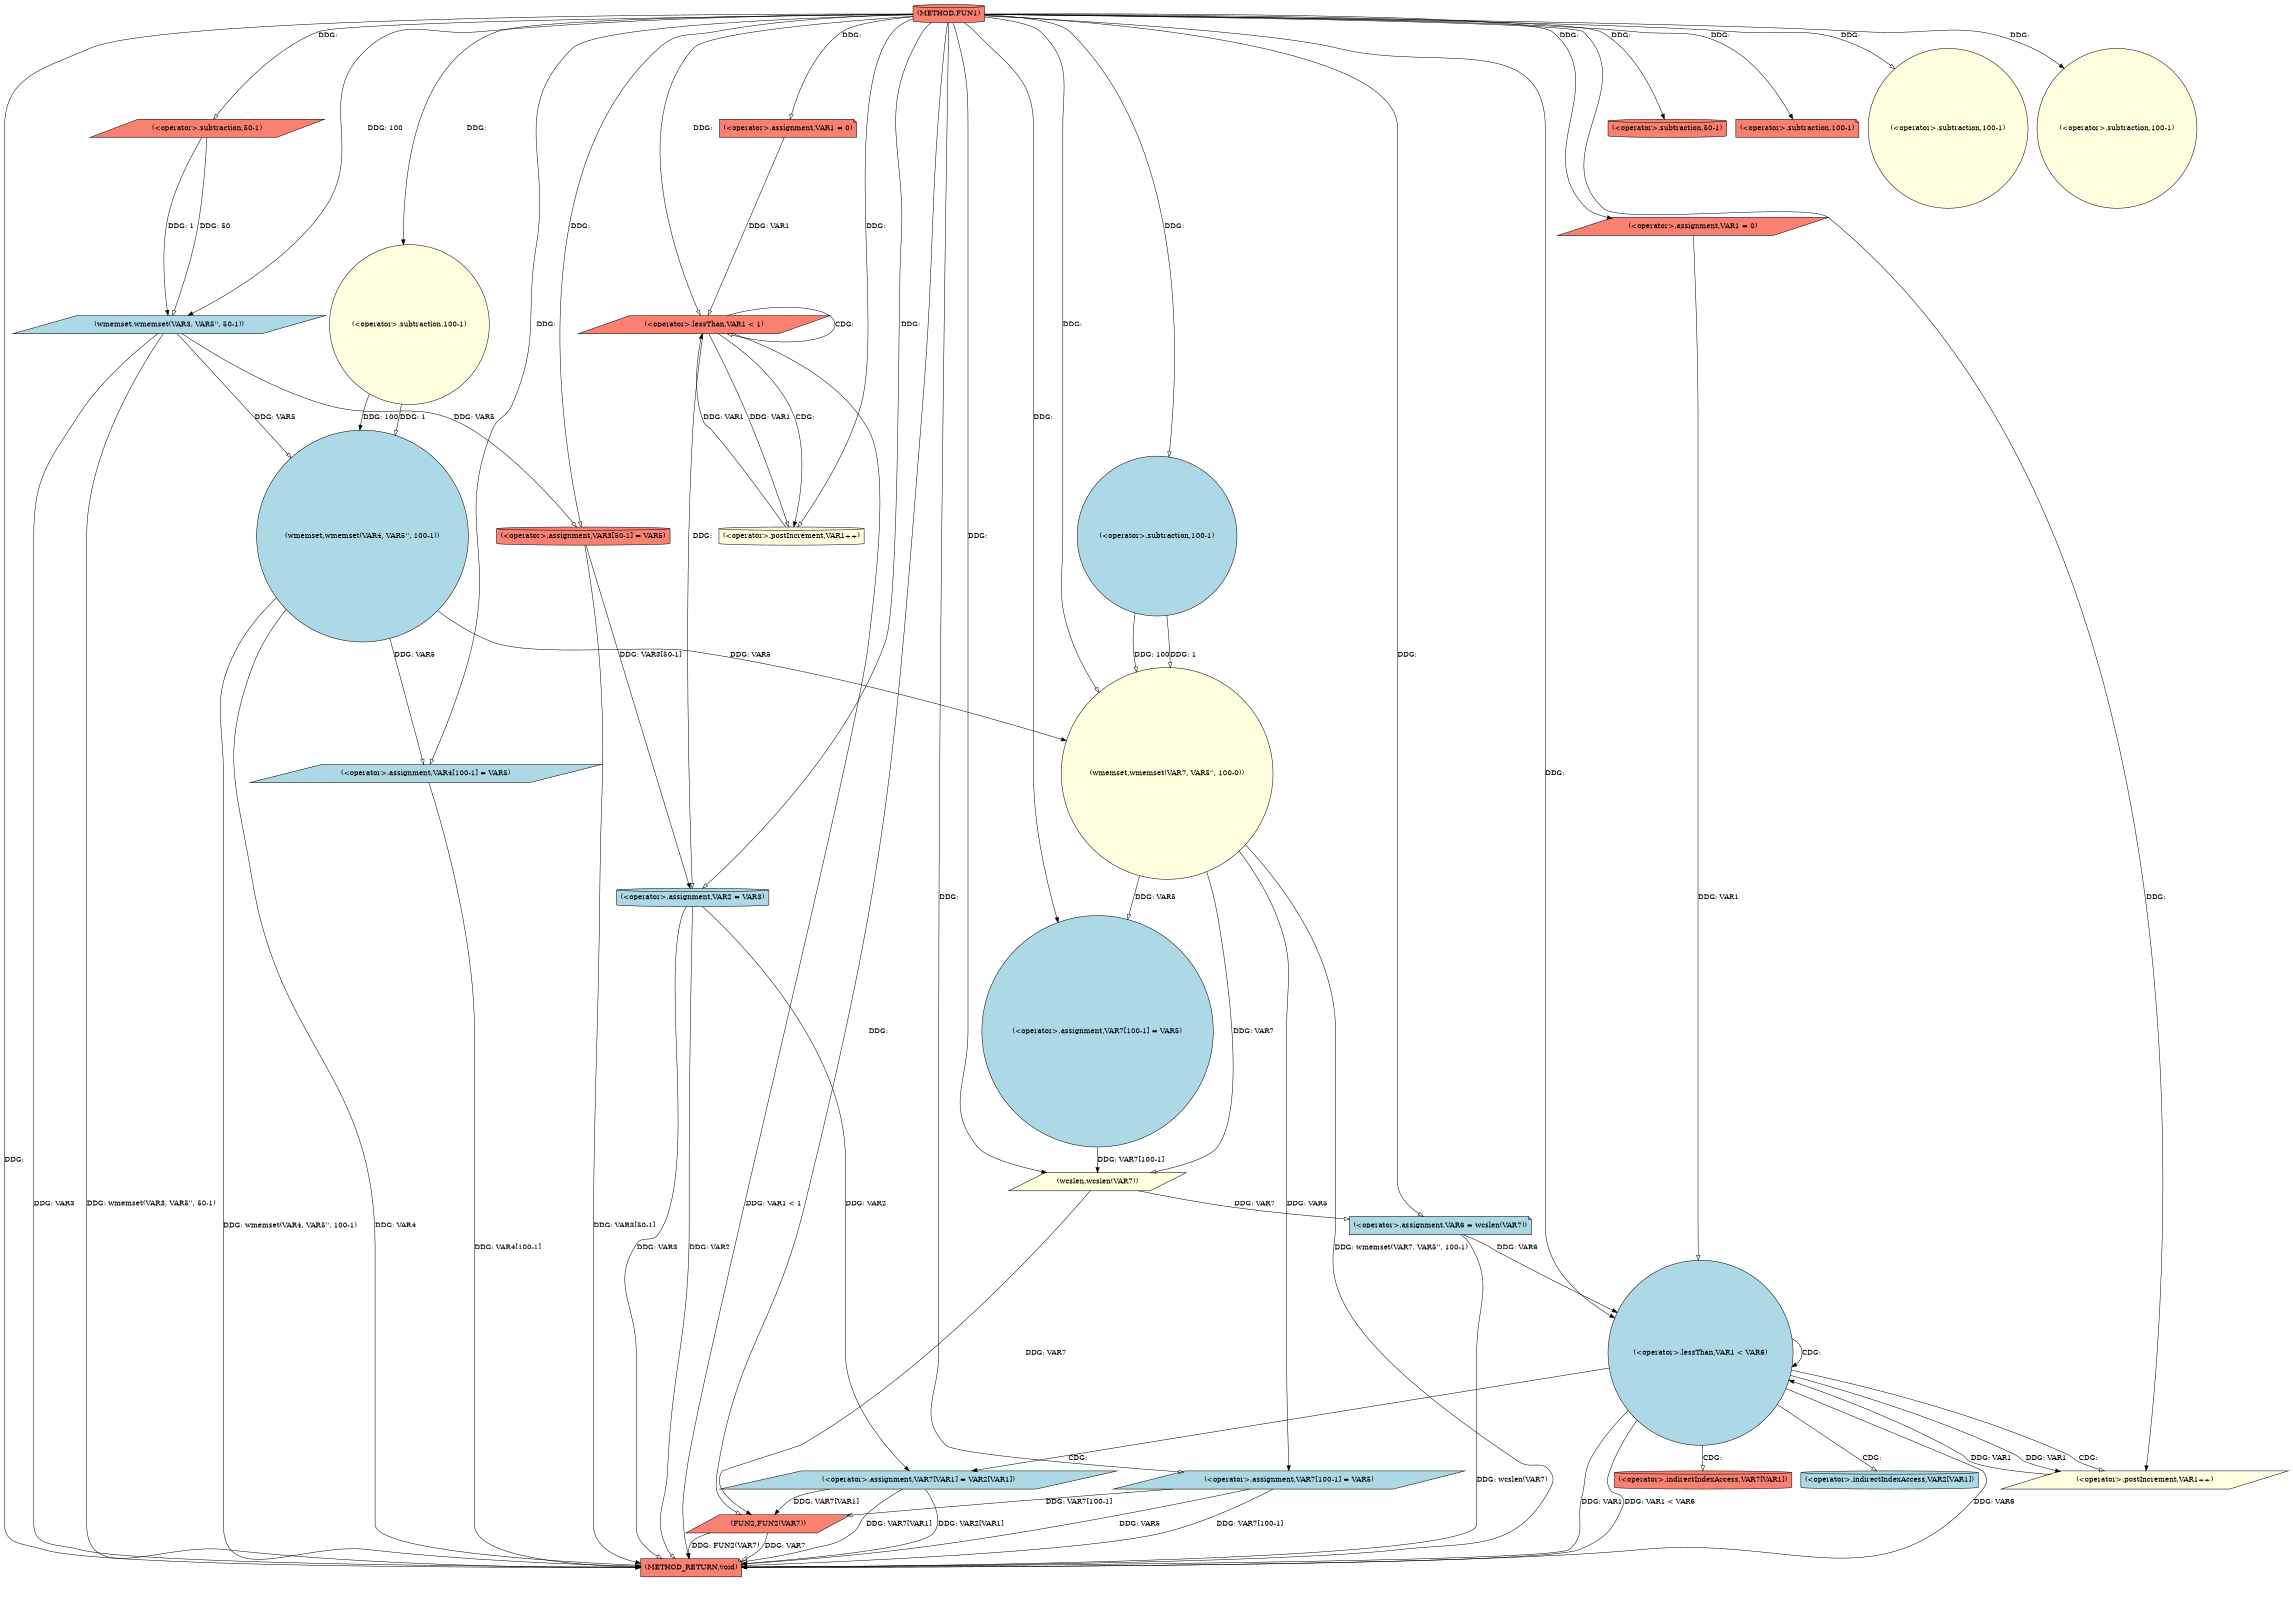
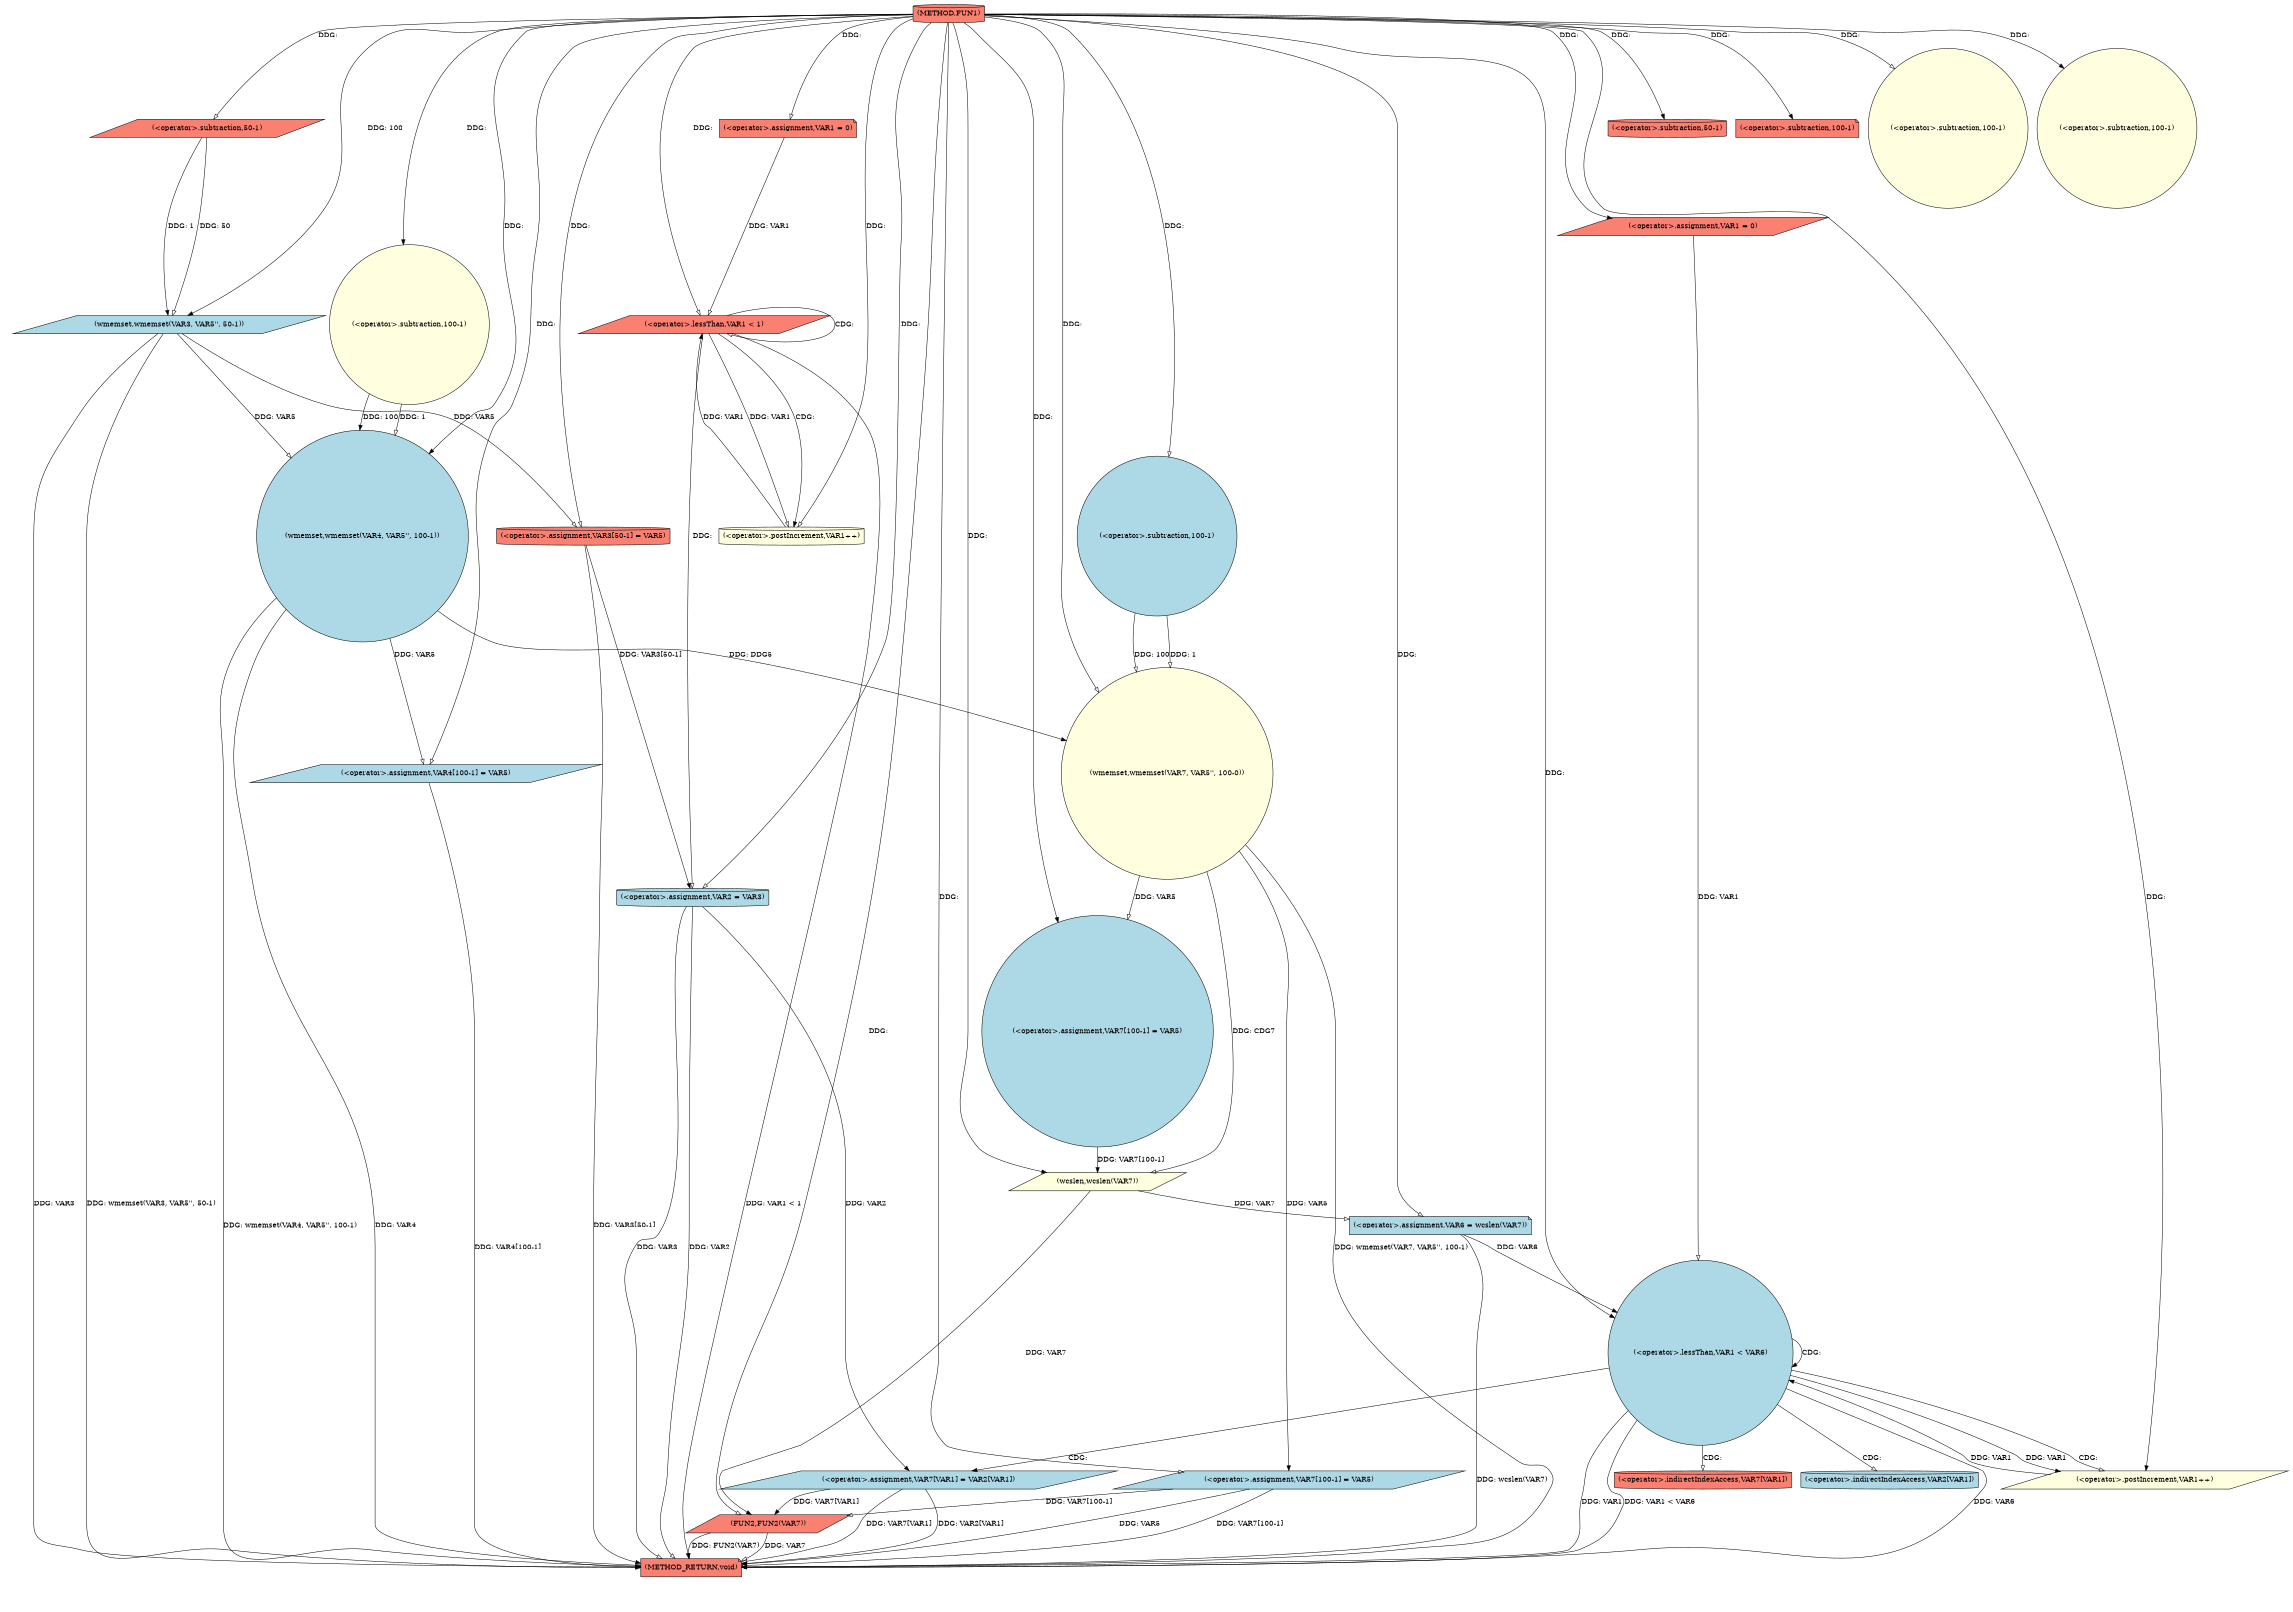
(751, 655) -> (751, 655)
(5, 672) -> (503, 63)
(1254, 1031) -> (1254, 1031)
